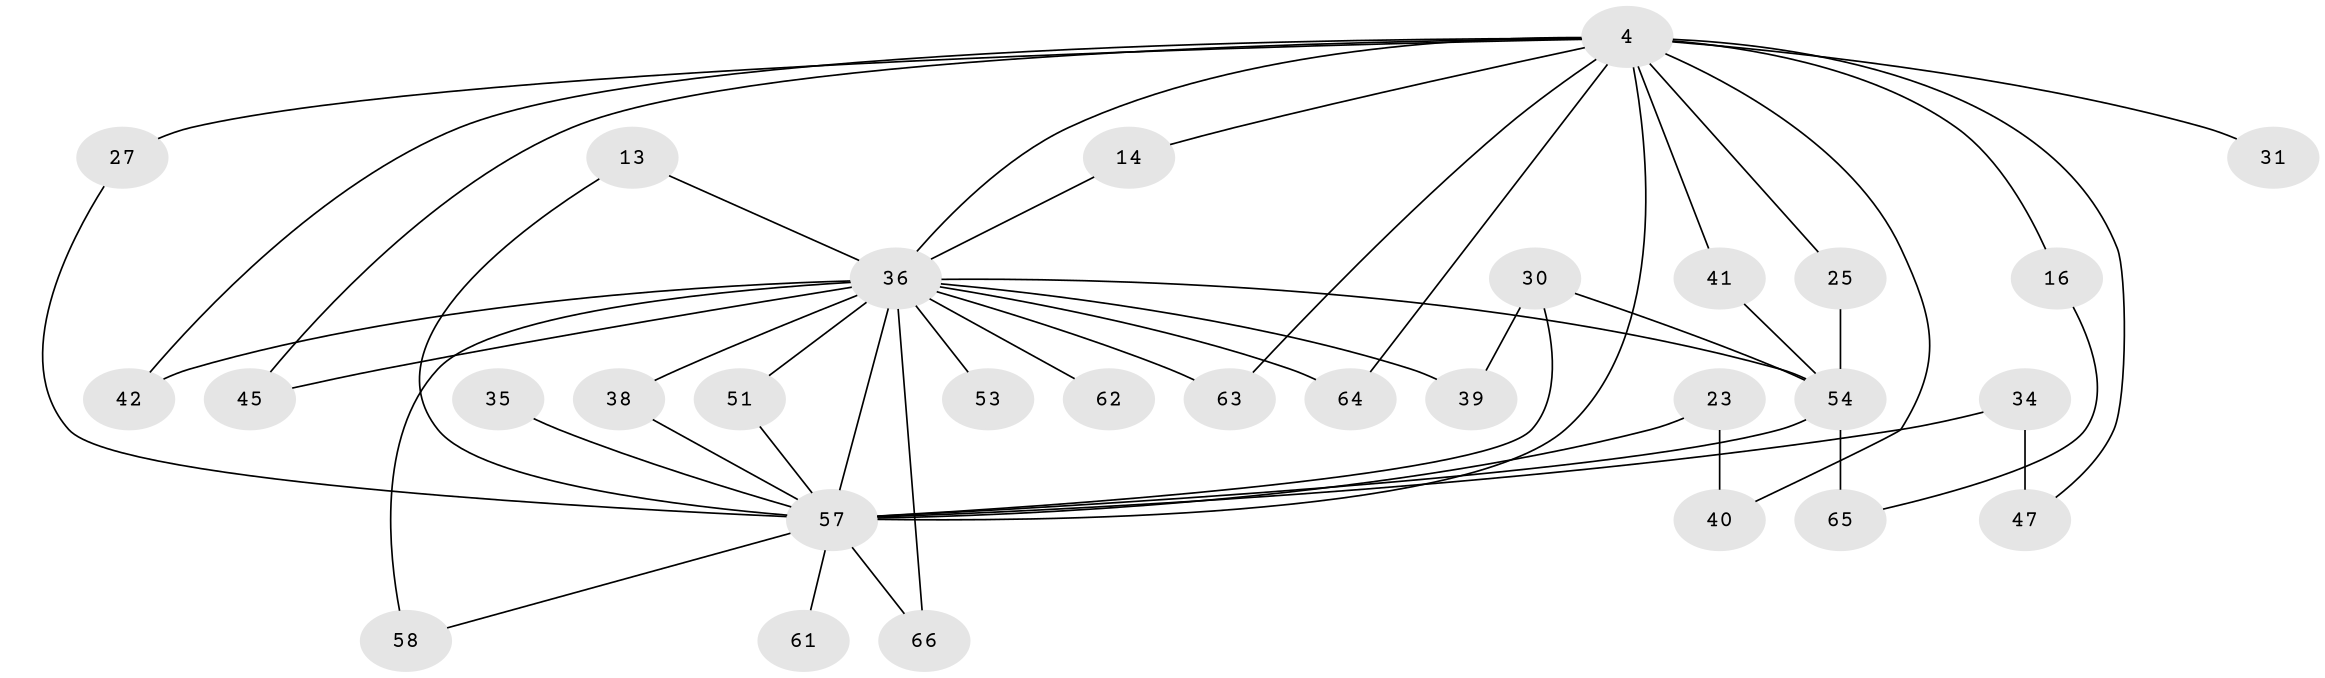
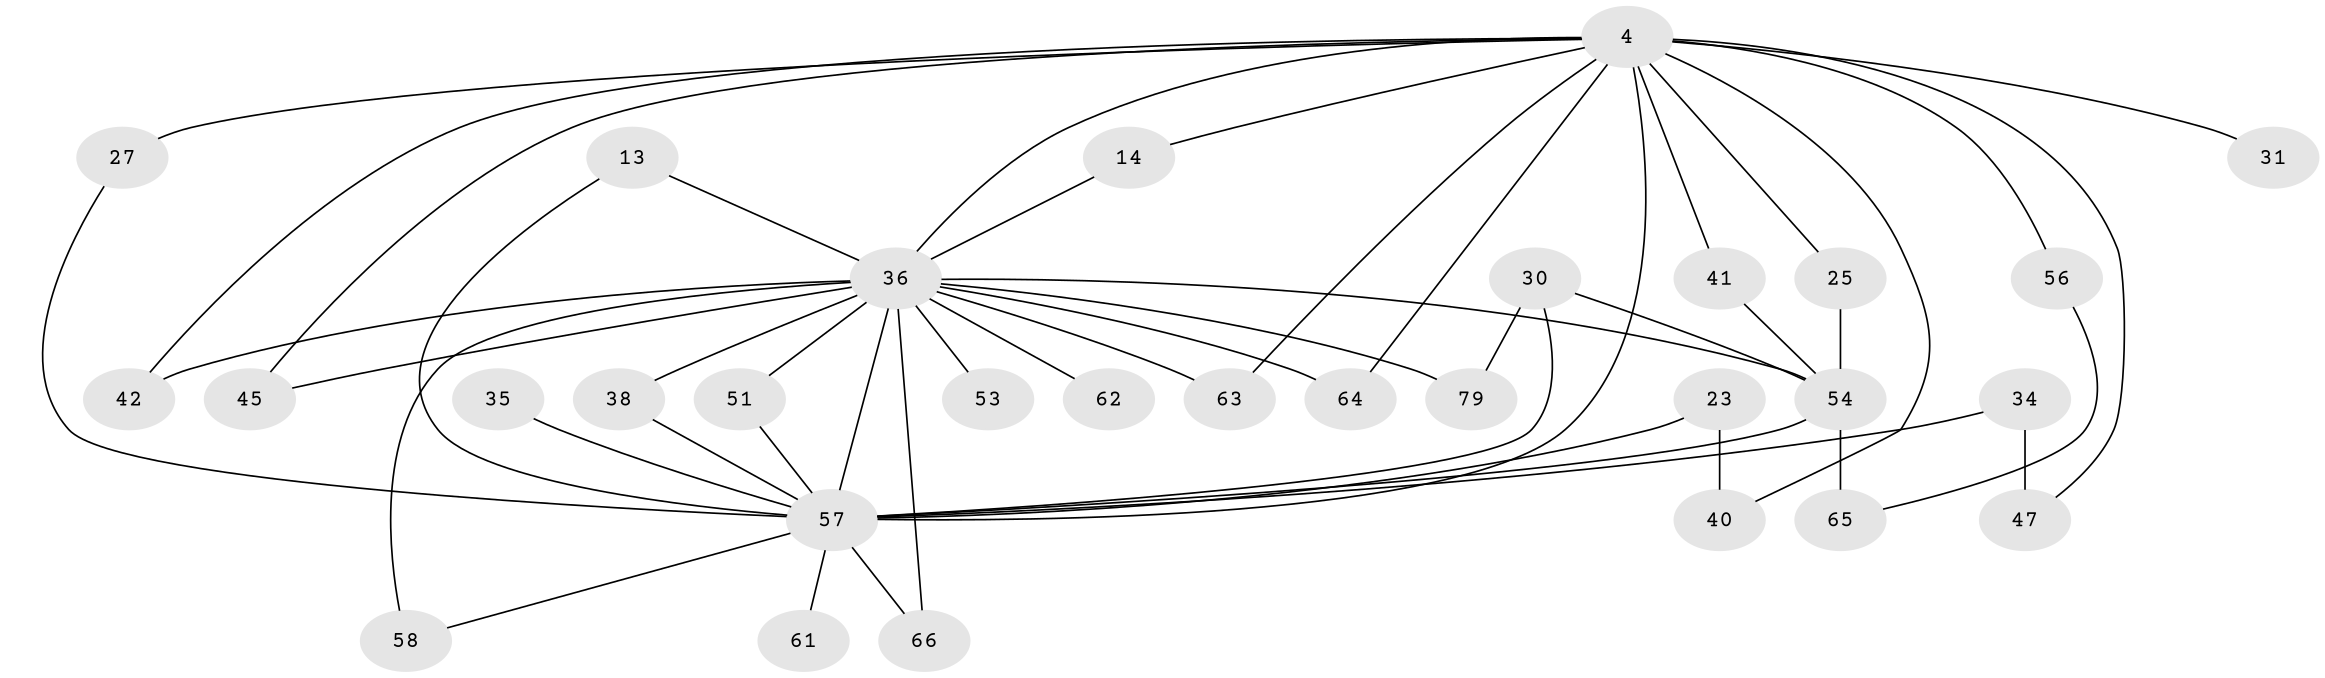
(2057, 279) -> (2057, 279)
(1471, 399) -> (1471, 399)
